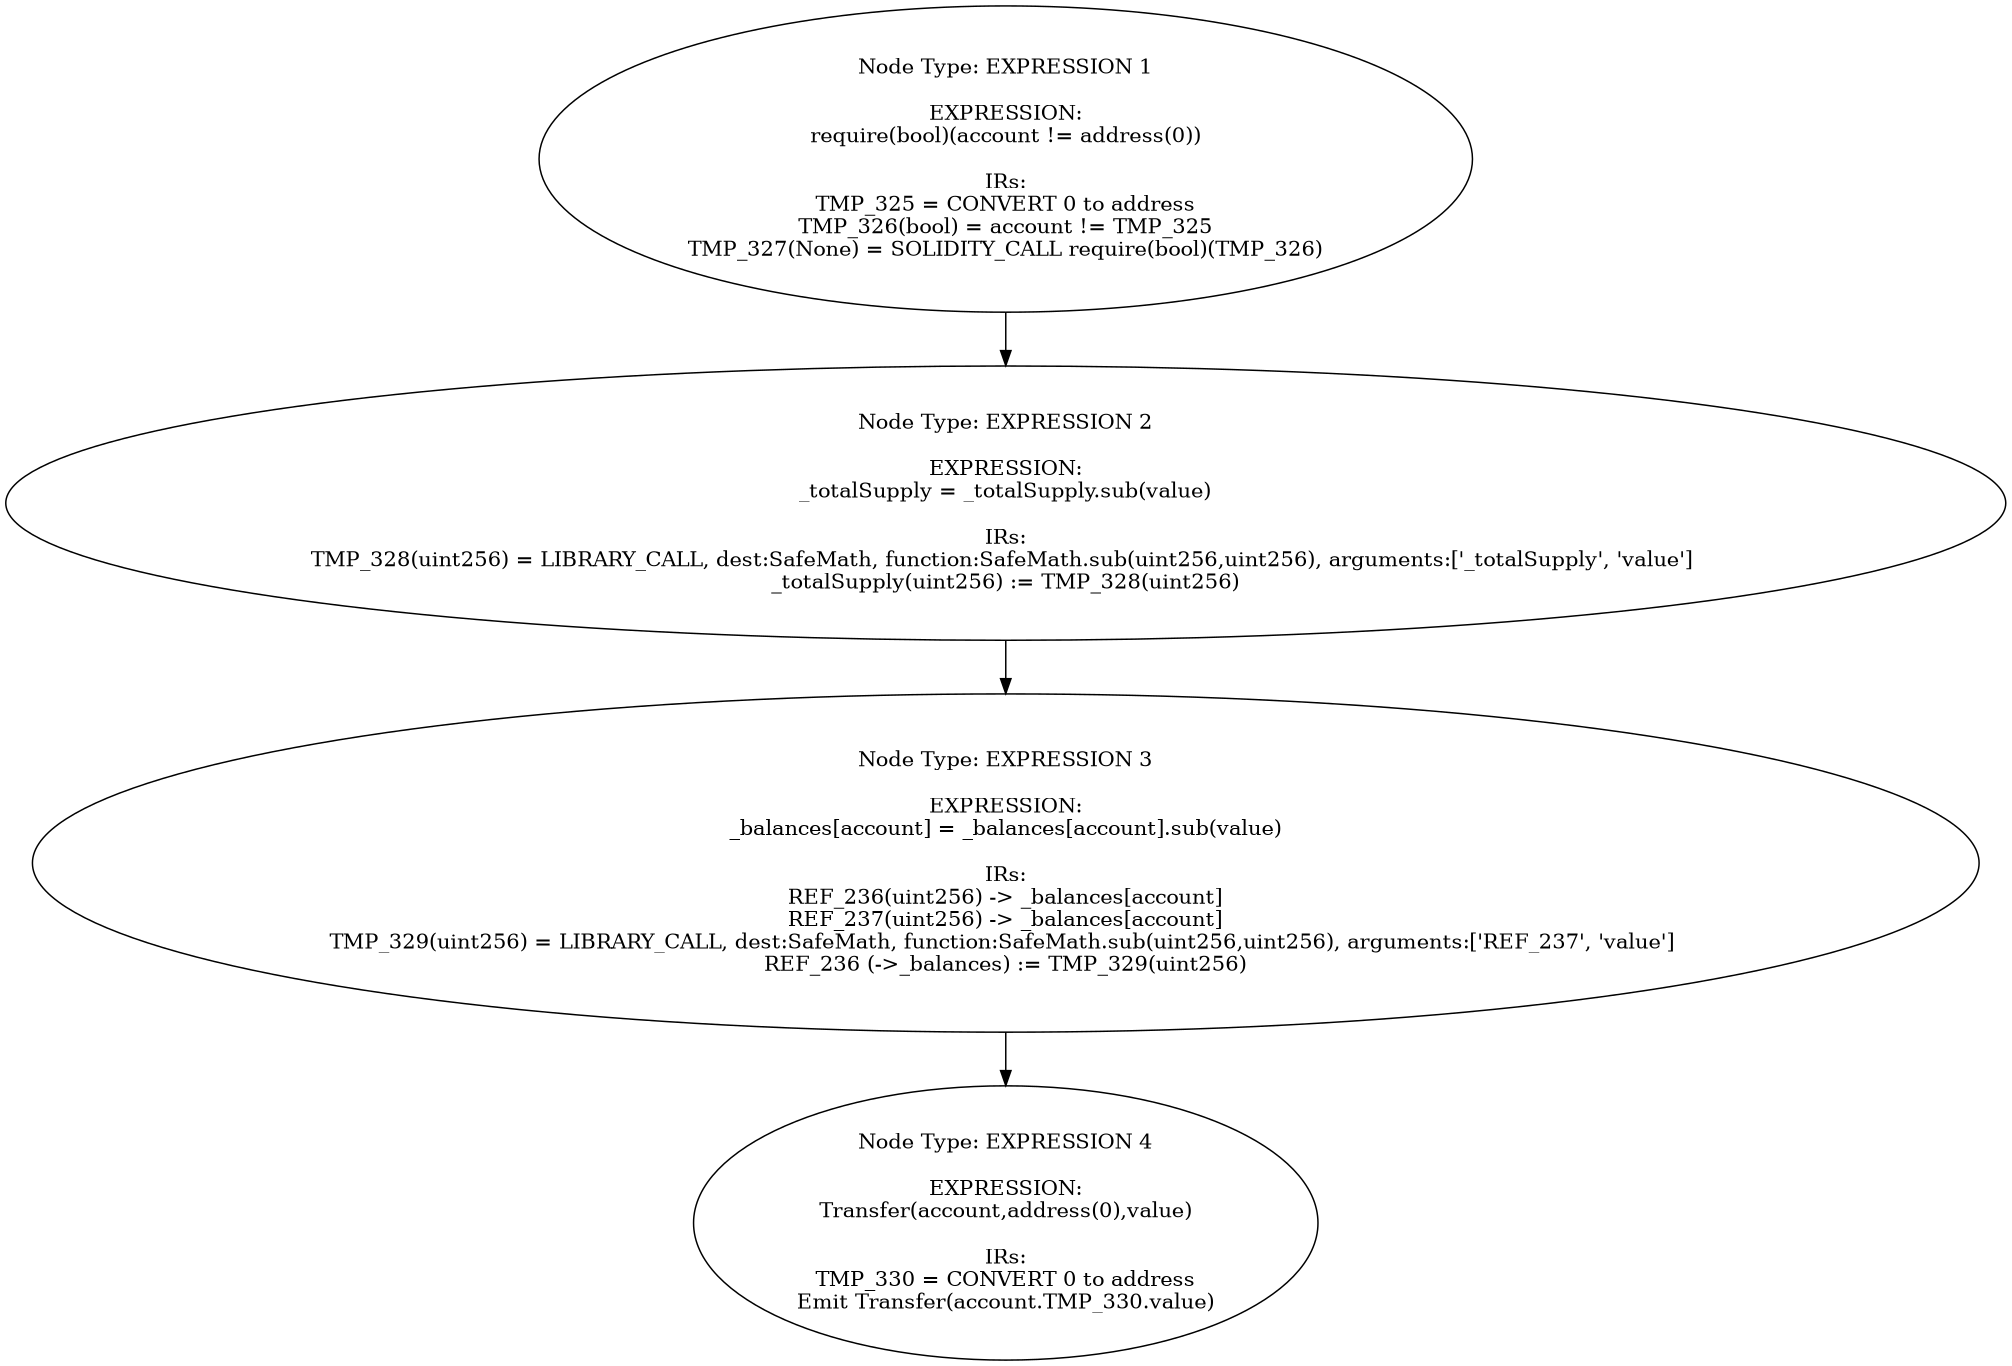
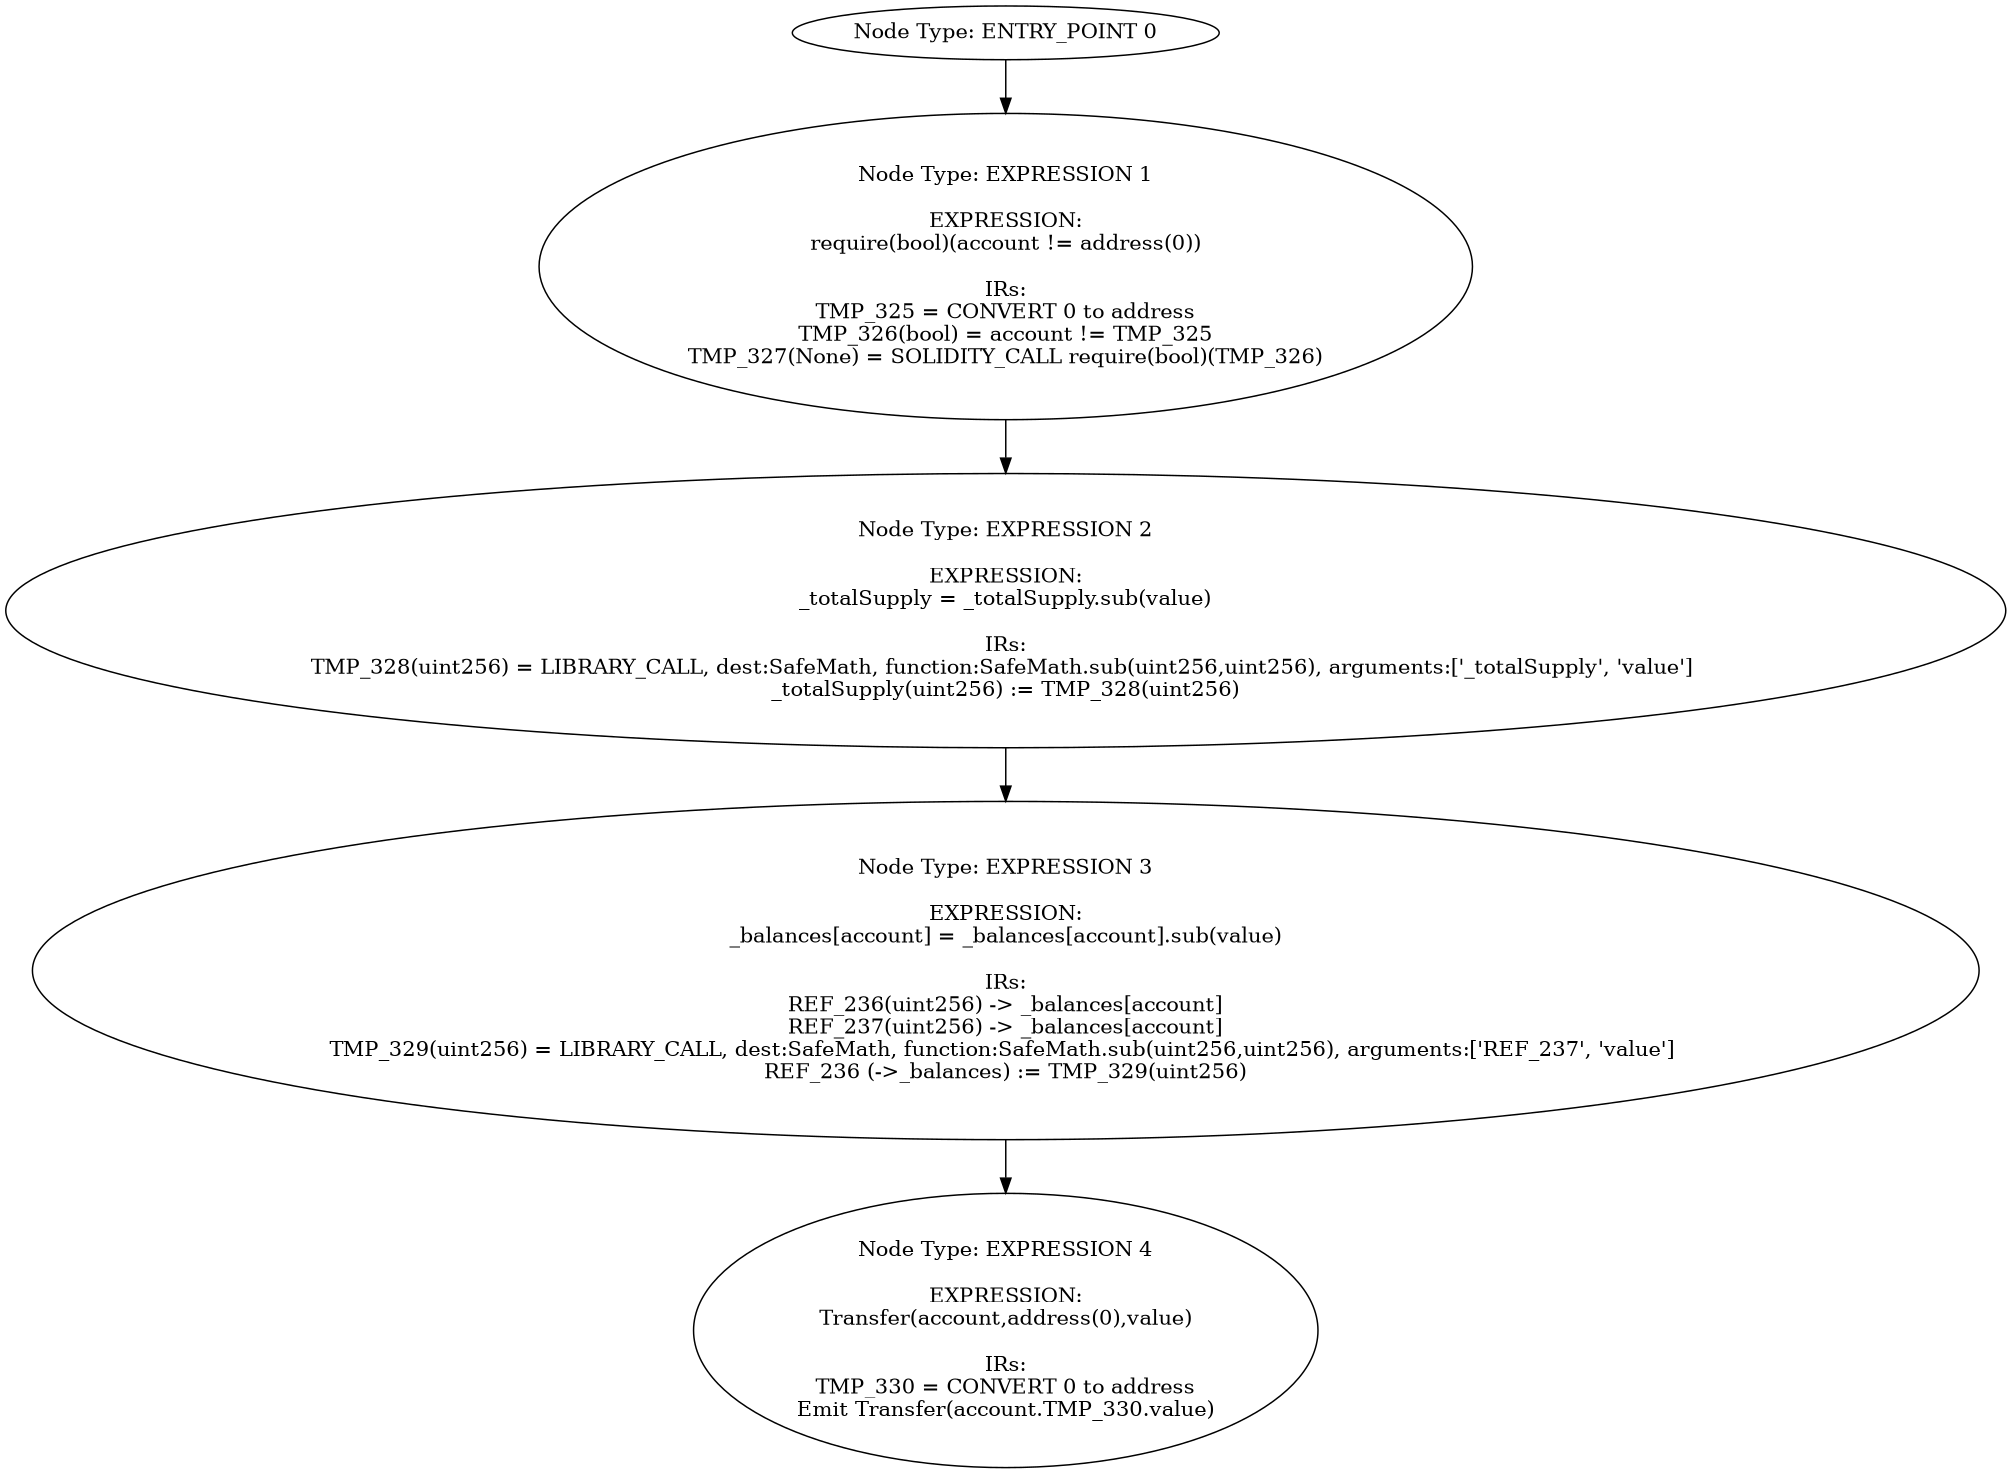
none -> (1006, 33)
